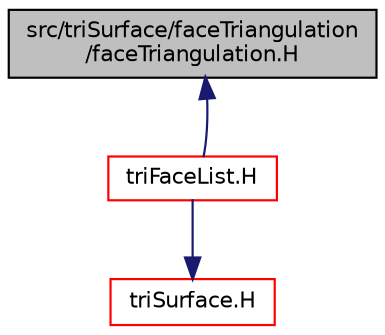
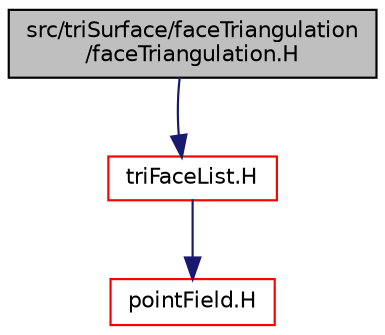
(207, 128) -> (178, 106)
(193, 302) -> (193, 302)
